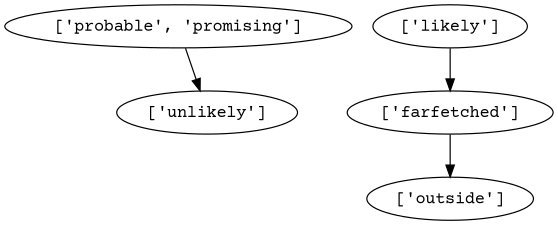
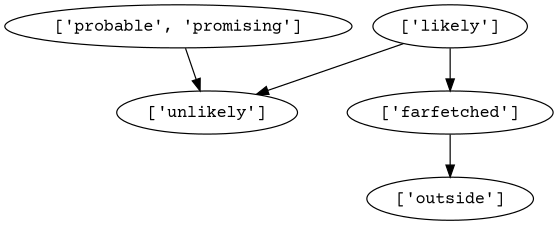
none -> (336, 67)
